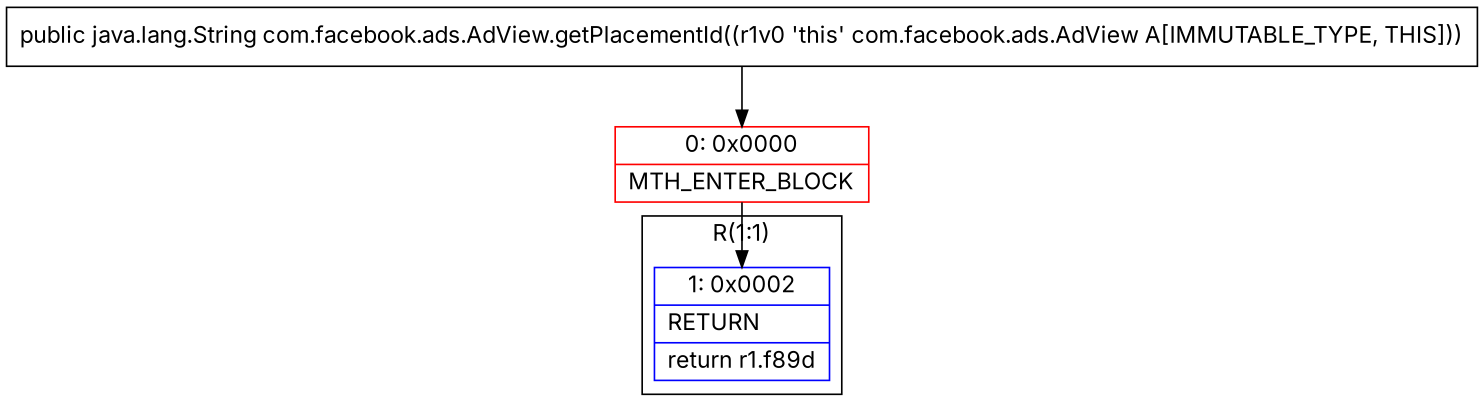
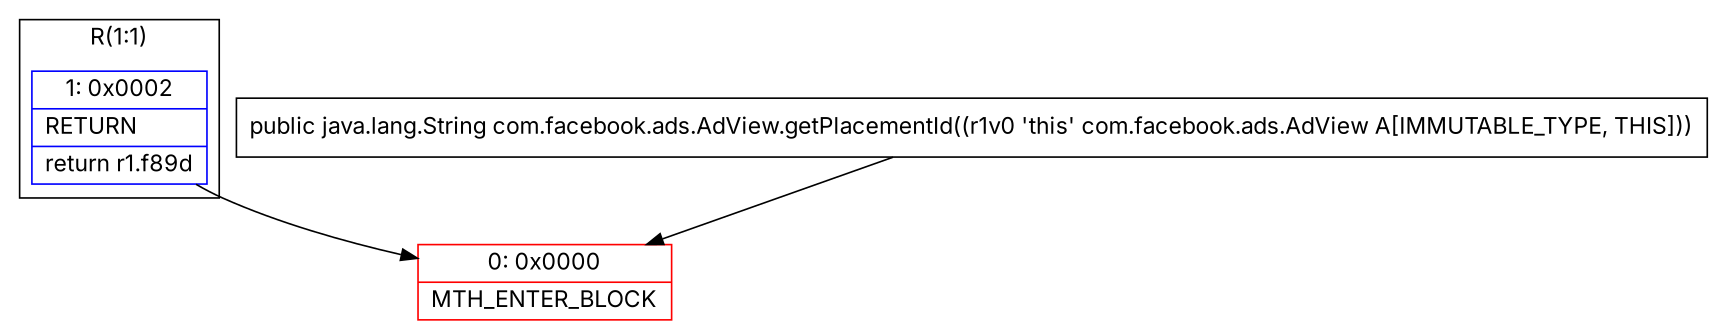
(742, 227) -> (296, 226)
